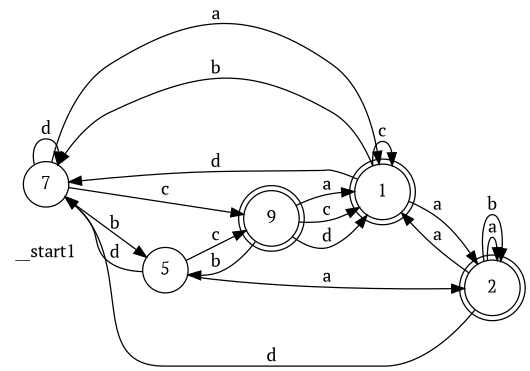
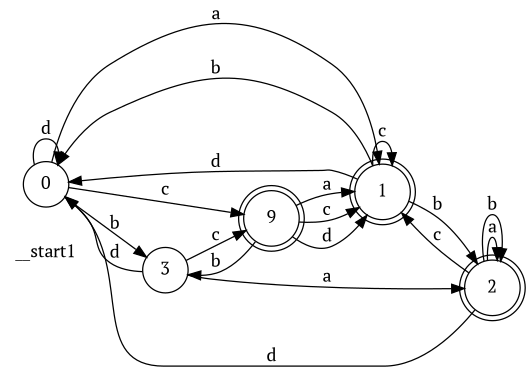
(46, 184) -> (46, 184)
(437, 205) -> (437, 205)
(437, 235) -> (437, 235)
(165, 270) -> (165, 270)
